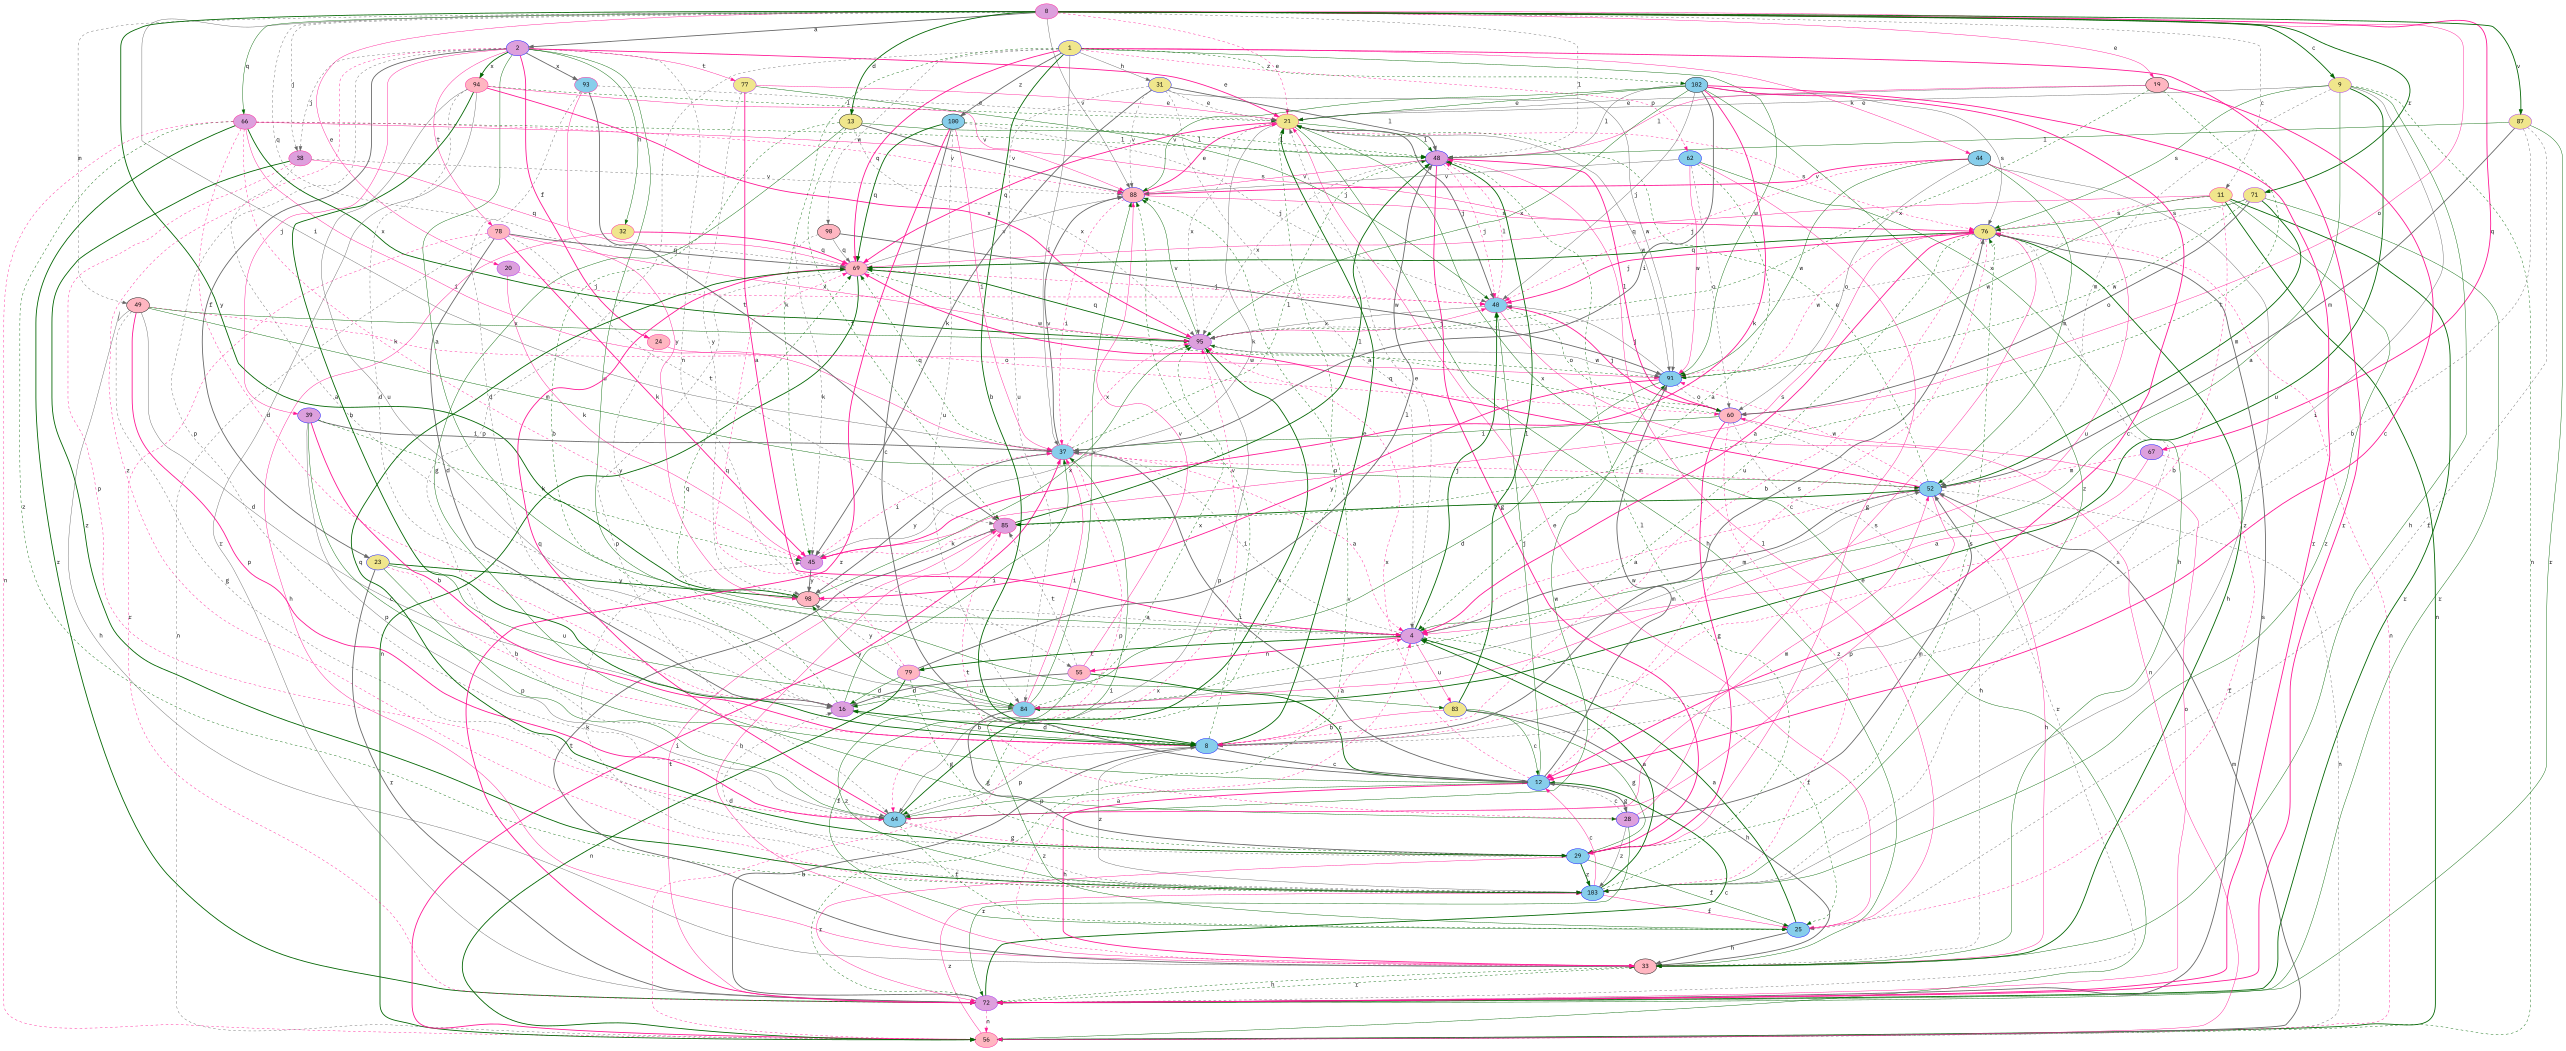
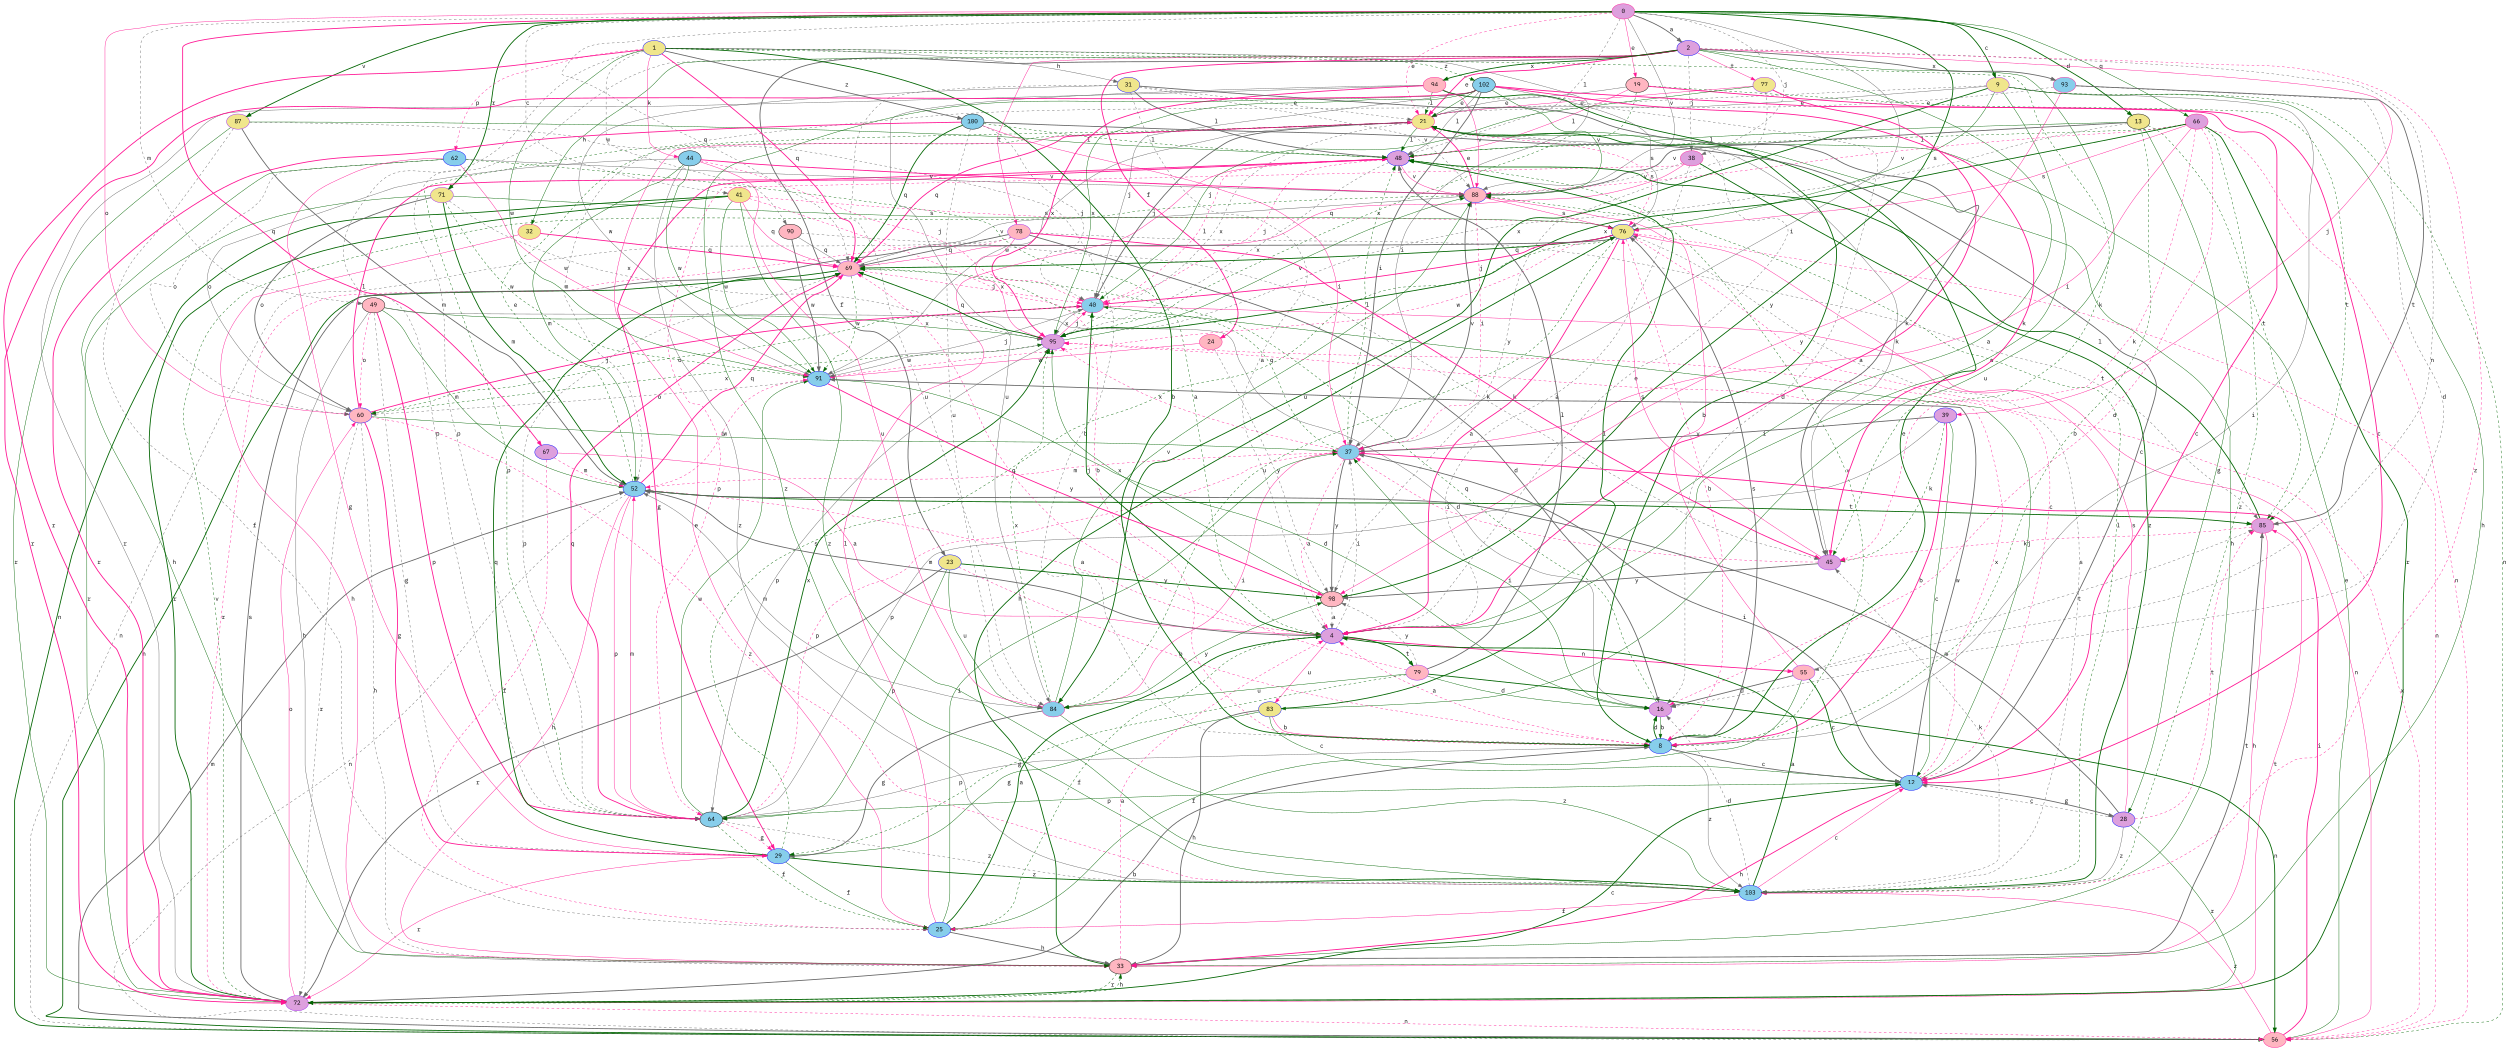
(2221, 195) -> (739, 195)
(508, 269) -> none
